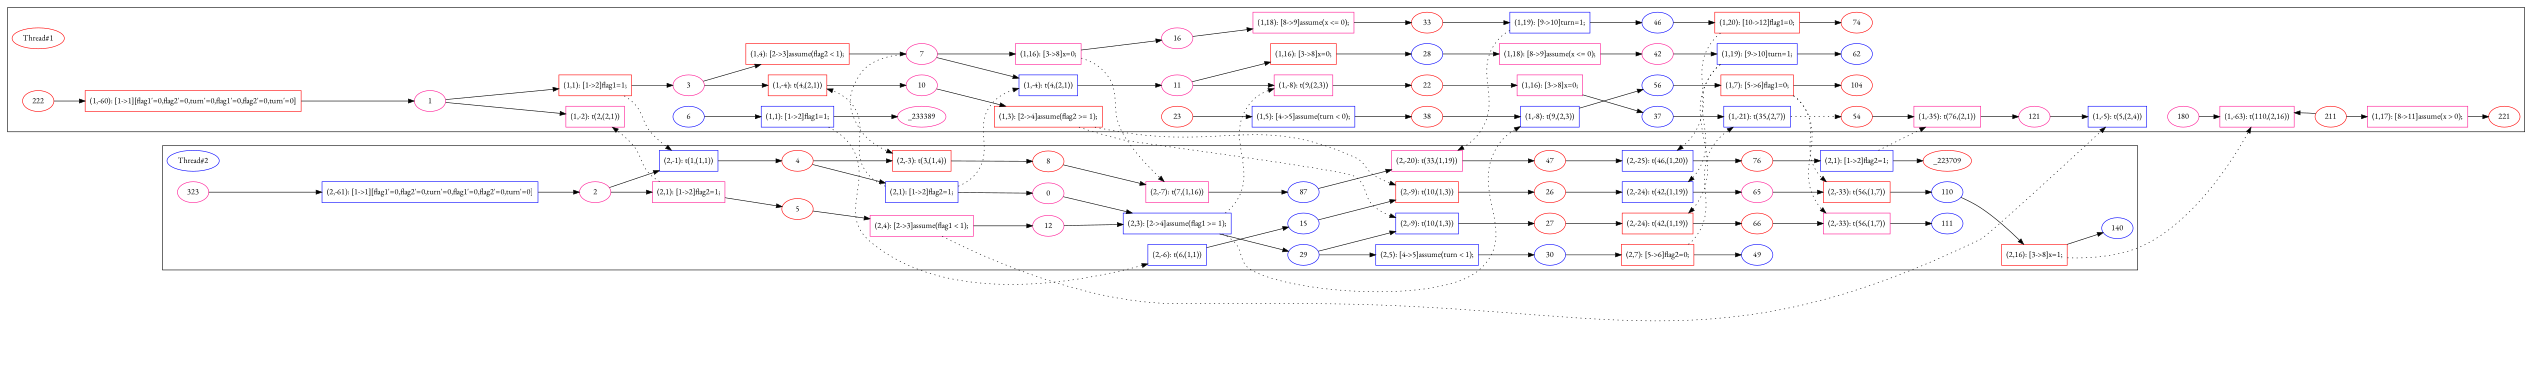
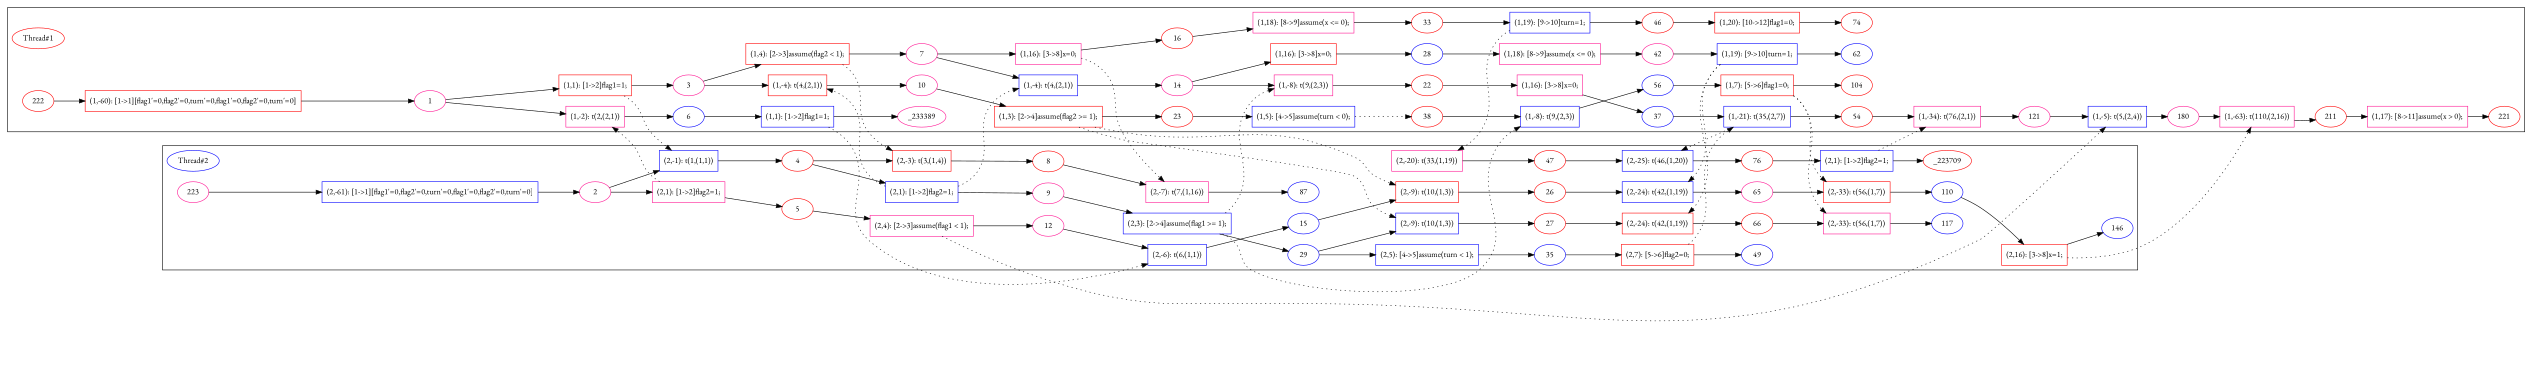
(1658, 23) -> (1658, 23)
(1177, 38) -> (1177, 38)
(1702, 81) -> (1710, 138)
(1177, 85) -> (1177, 85)
(851, 94) -> (861, 108)
(2308, 113) -> (2302, 121)
none -> (647, 117)
none -> (1129, 117)
(1380, 117) -> (1380, 117)
(1813, 117) -> (1813, 117)
(1947, 117) -> (1947, 117)
none -> (2154, 117)
(1352, 180) -> none
(193, 192) -> (193, 192)
(1048, 193) -> (1048, 193)
(1947, 224) -> (1947, 224)
(1091, 225) -> (1103, 238)
(2117, 228) -> (2117, 228)
(1550, 255) -> (1550, 255)
